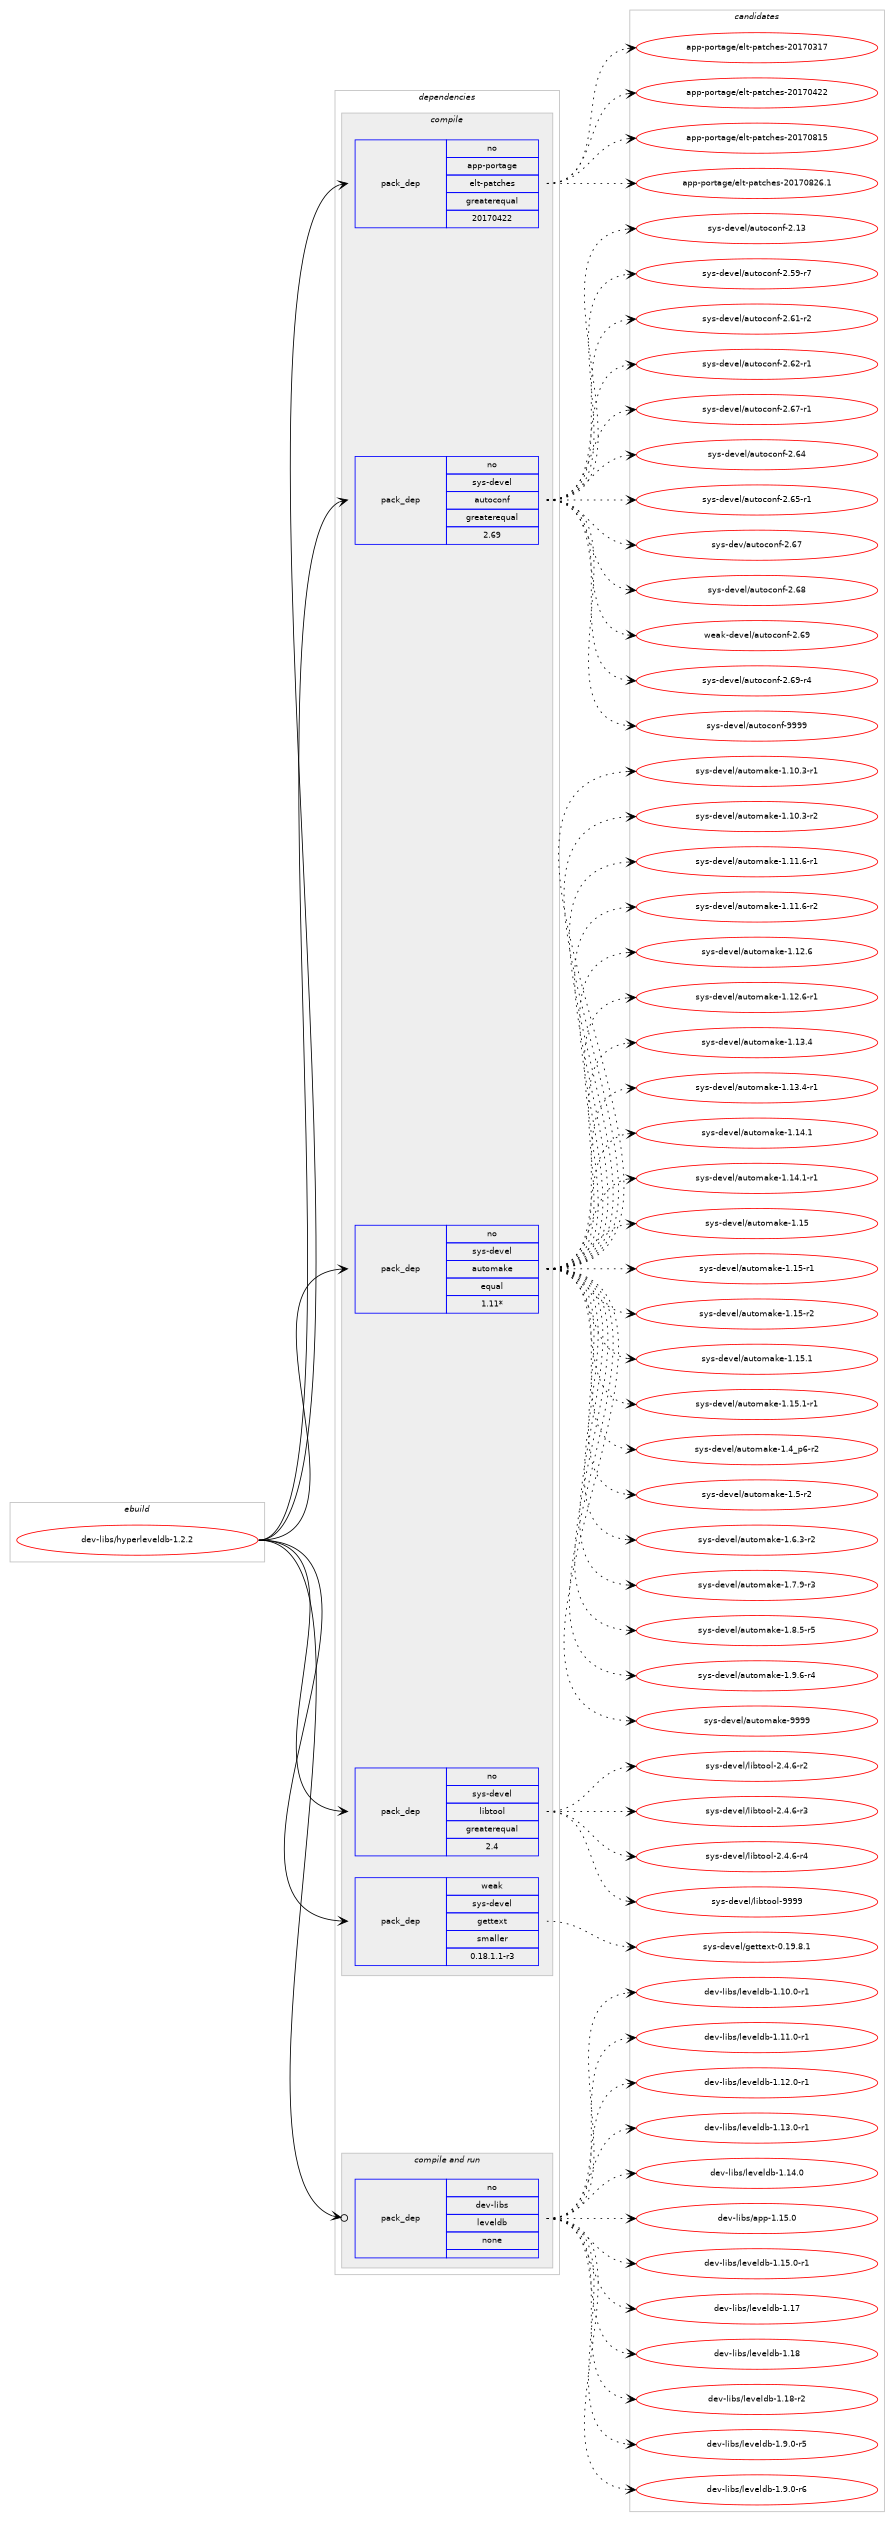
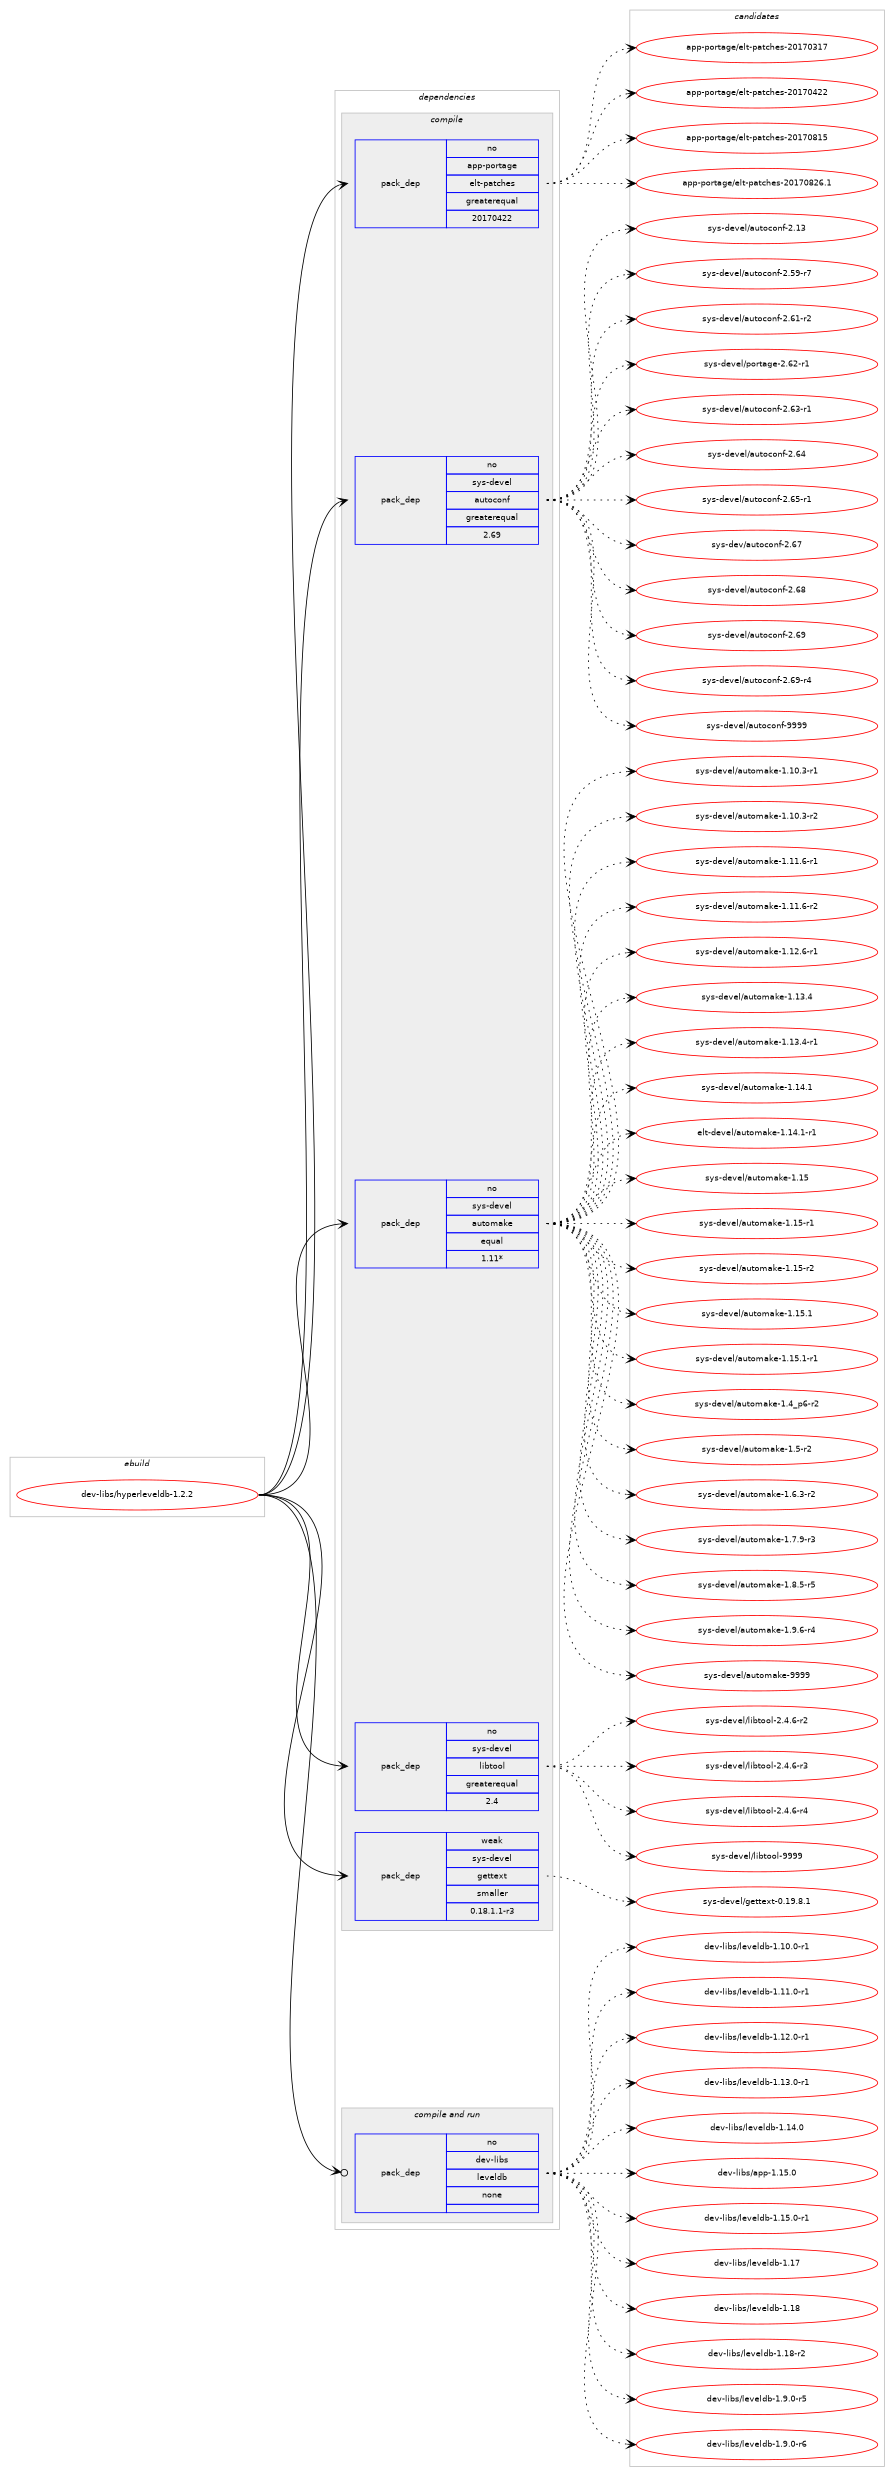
(757, 364) -> (757, 364)
(757, 410) -> (757, 410)
(757, 636) -> (757, 636)
(757, 952) -> none
(757, 1178) -> (757, 1133)
